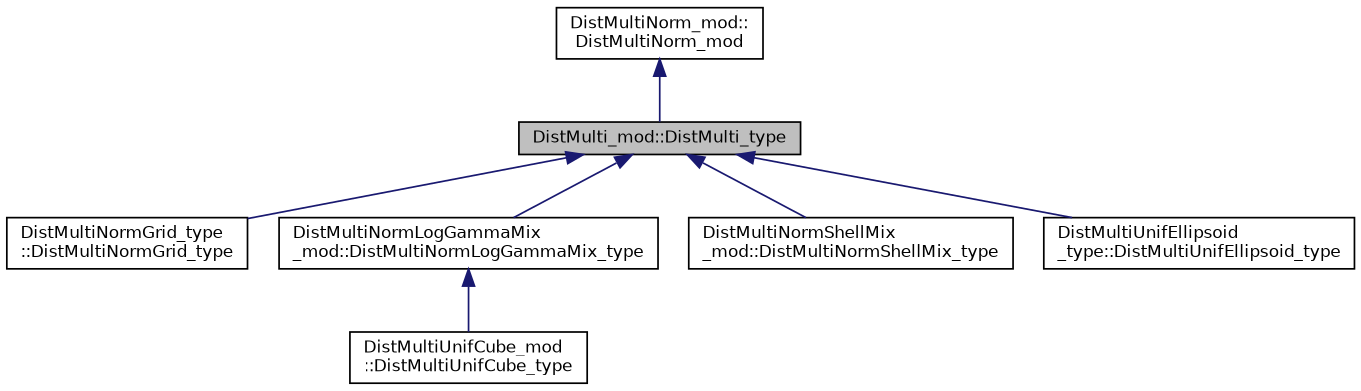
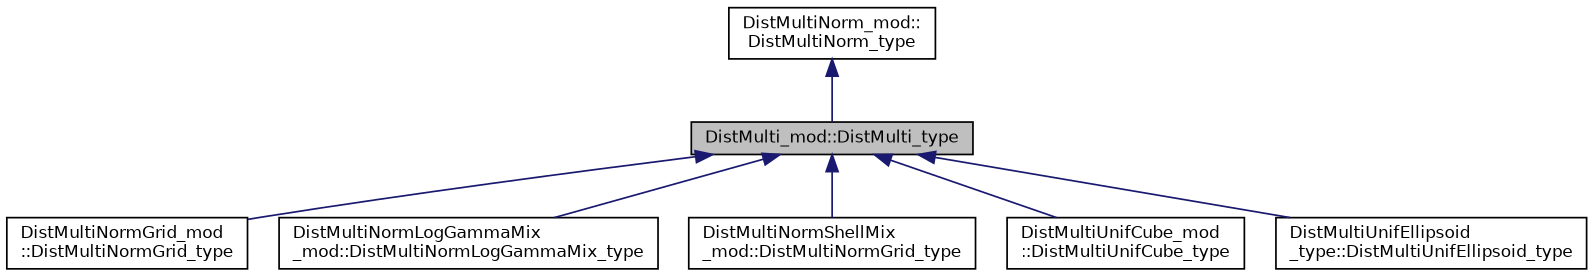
(660, 33) -> (832, 33)
(127, 243) -> (127, 243)
(851, 243) -> (832, 243)
(469, 309) -> (974, 189)
